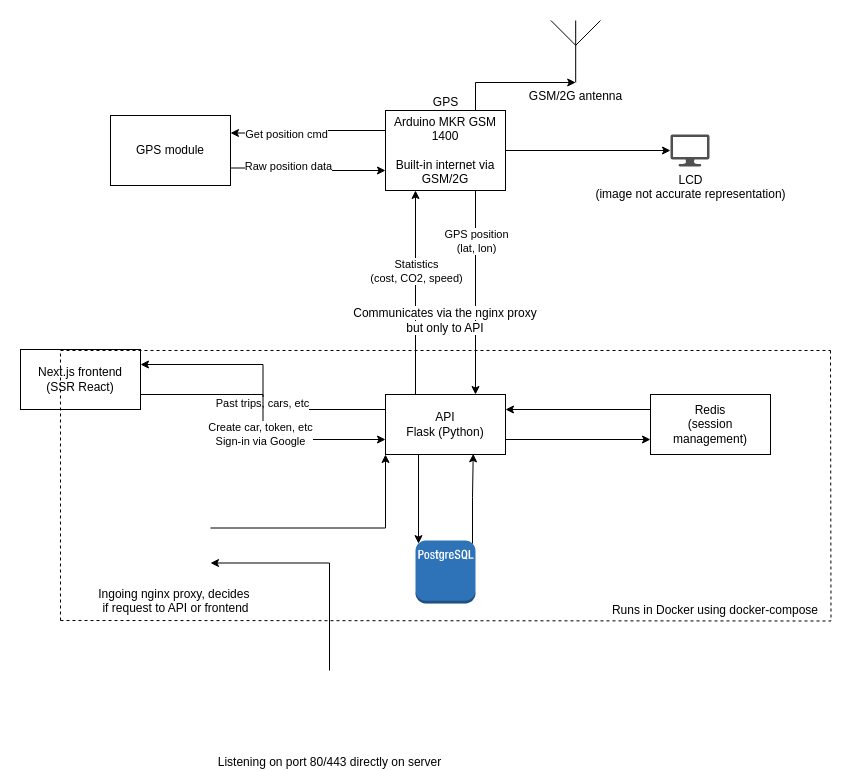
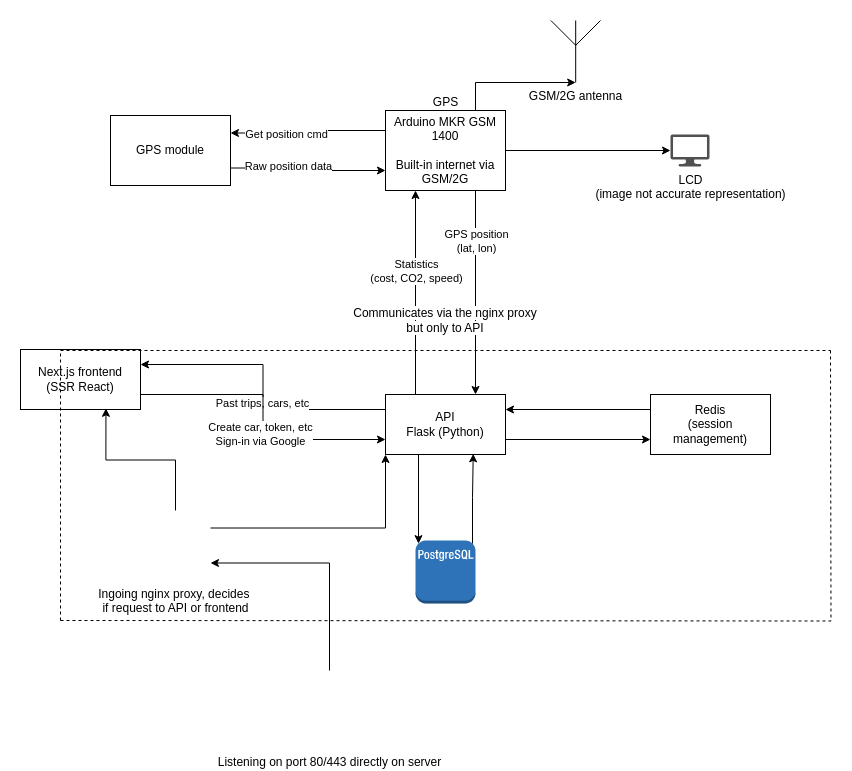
none -> (143, 460)
(716, 611) -> none
